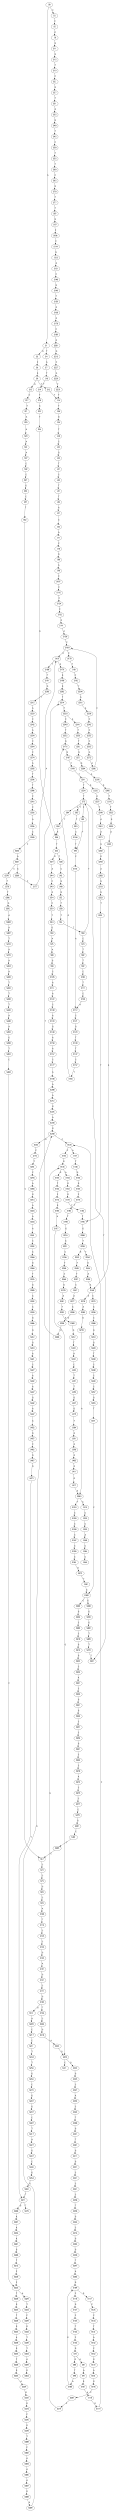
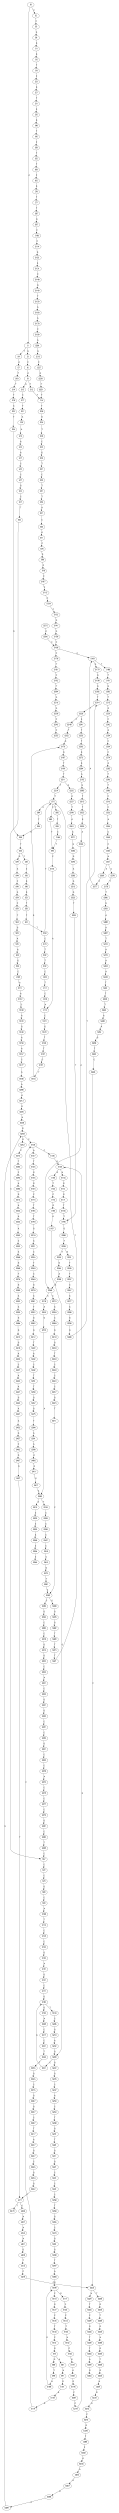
(89, 747) -> none
(103, 1230) -> (74, 1232)
none -> (36, 2036)
